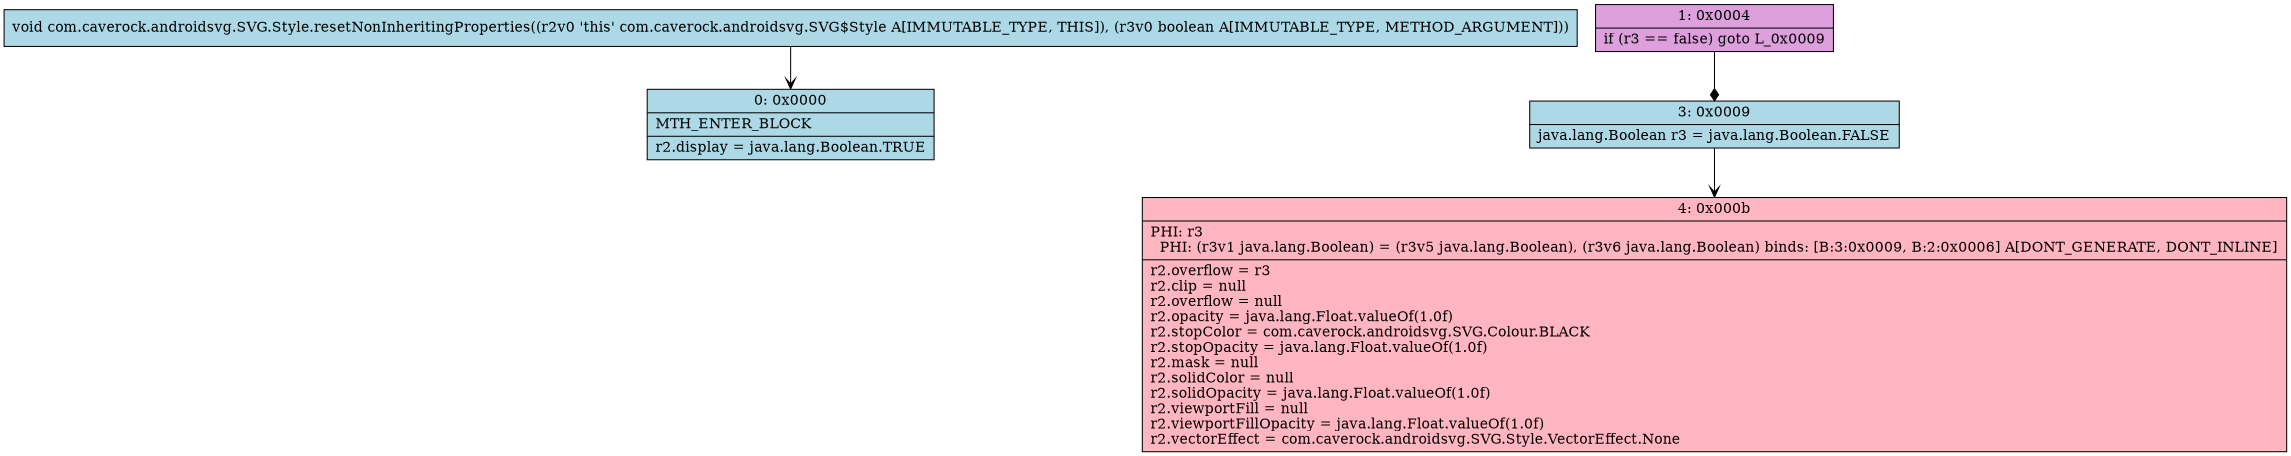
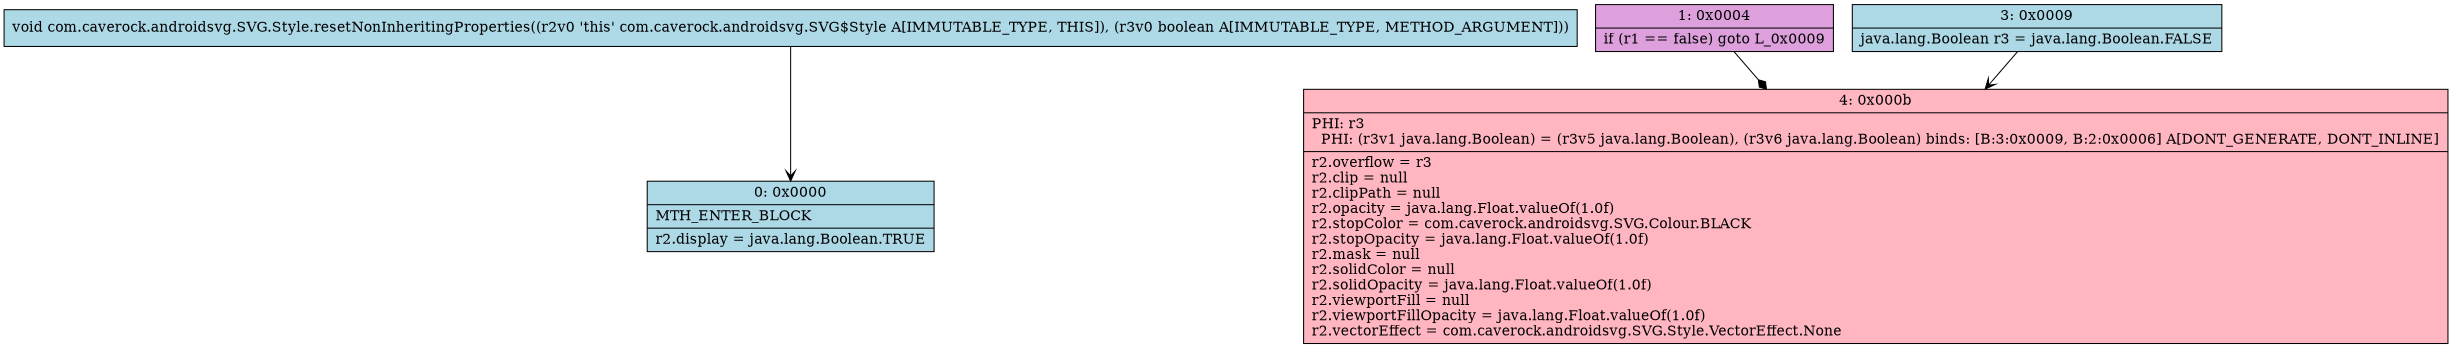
(1714, 39) -> (1714, 39)
(1714, 70) -> (1746, 66)
(1217, 302) -> (1377, 193)
